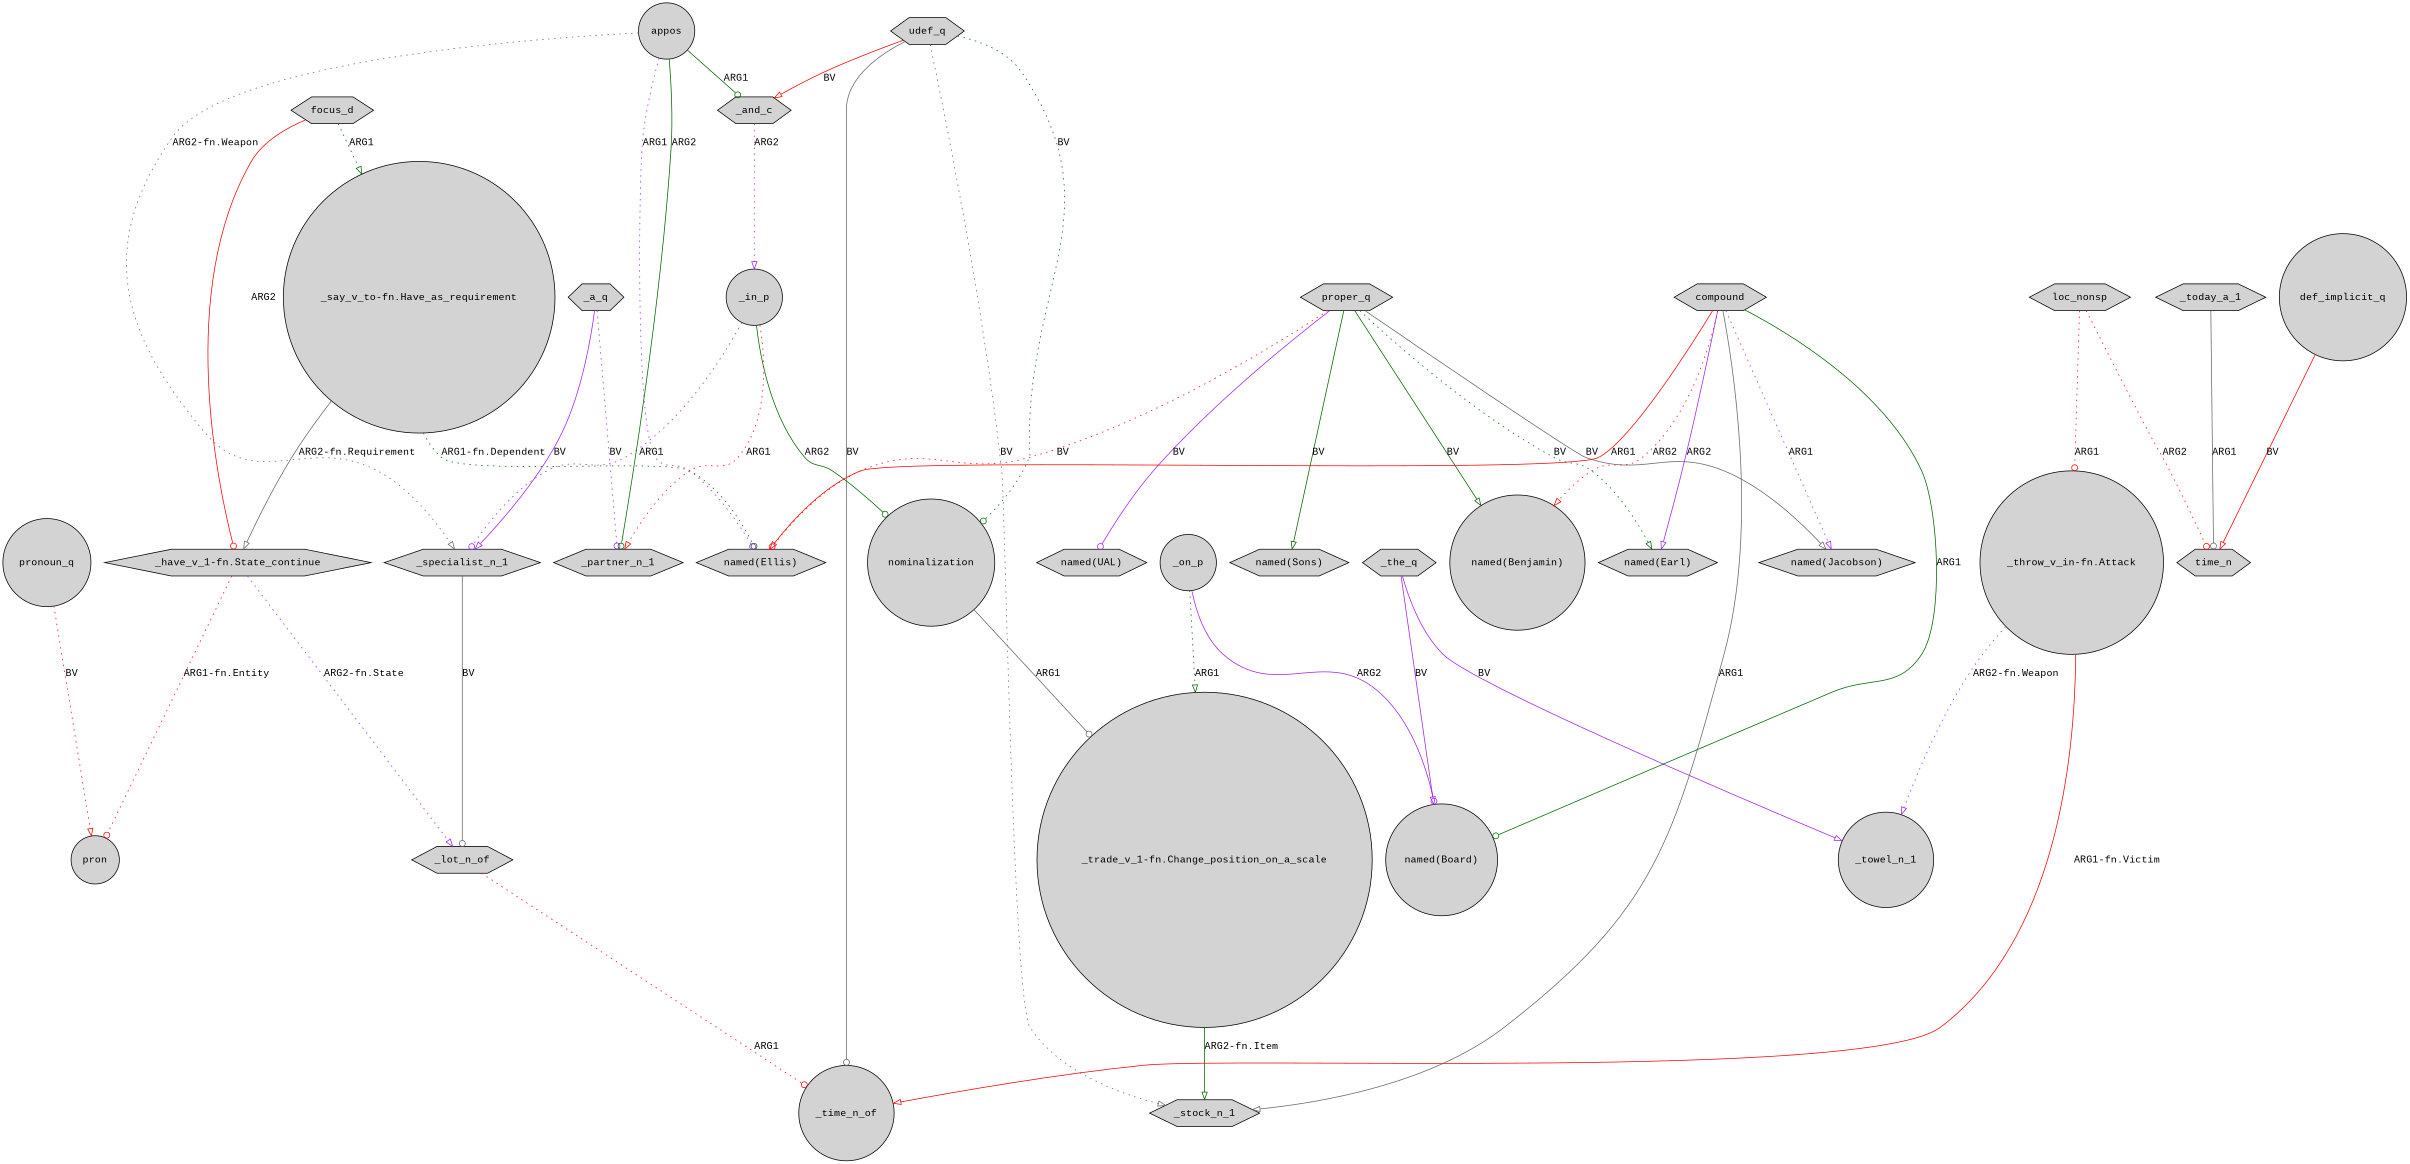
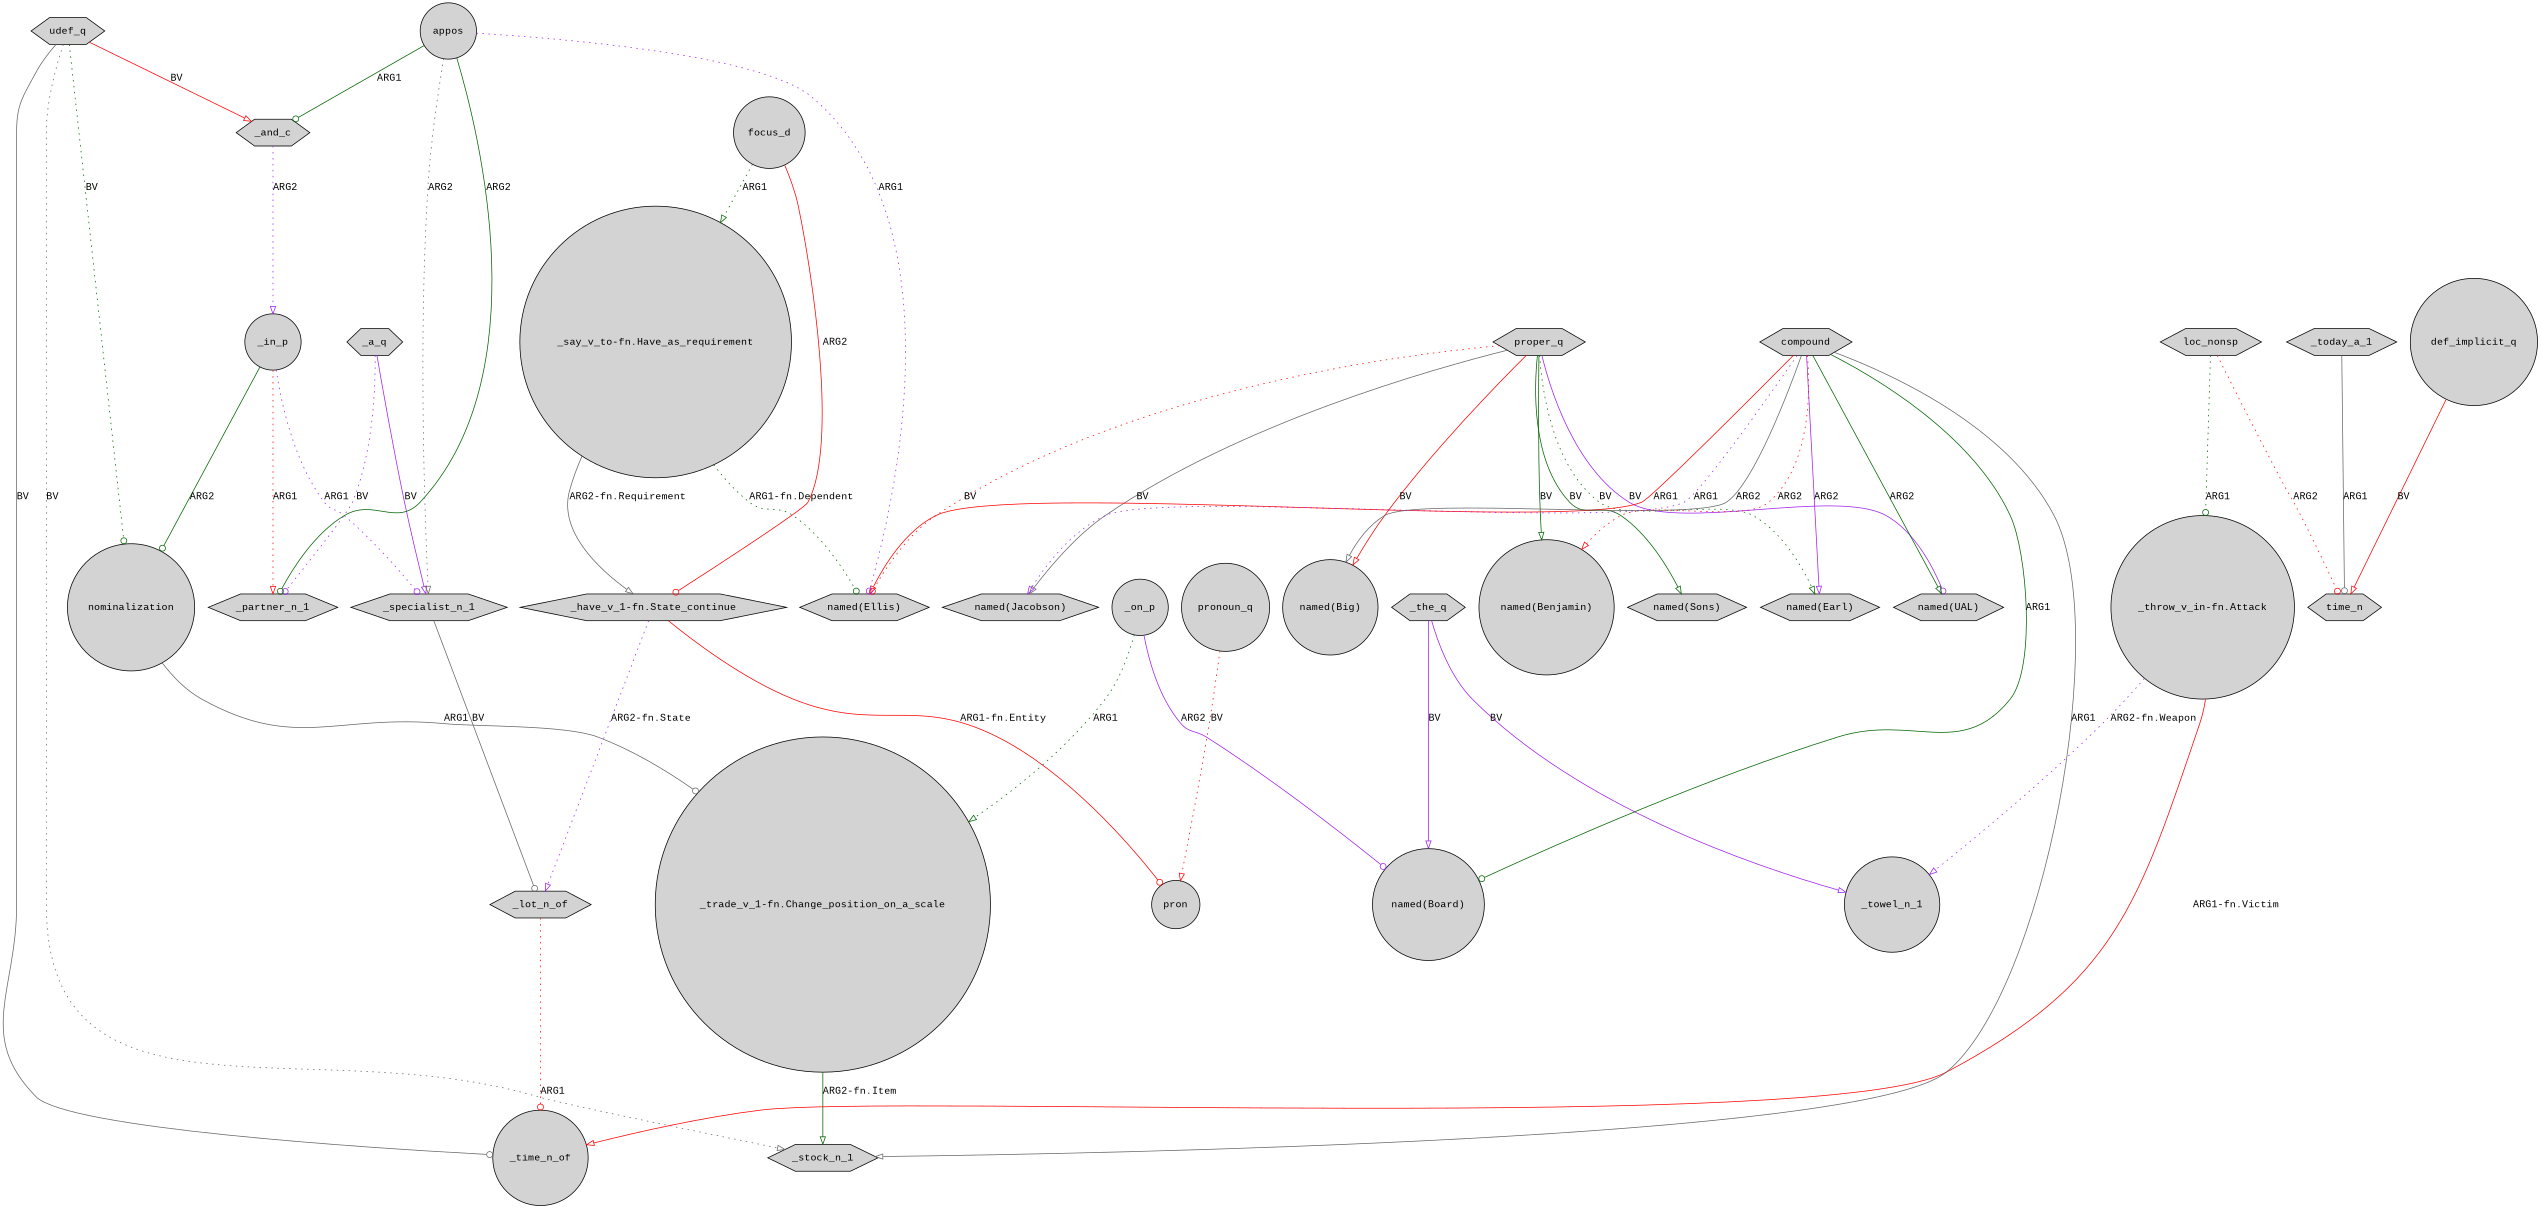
(332, 110) -> (769, 133)
(216, 143) -> (441, 187)
(2077, 388) -> (2208, 432)
none -> (1875, 471)
none -> (1330, 607)
(170, 704) -> (930, 717)
